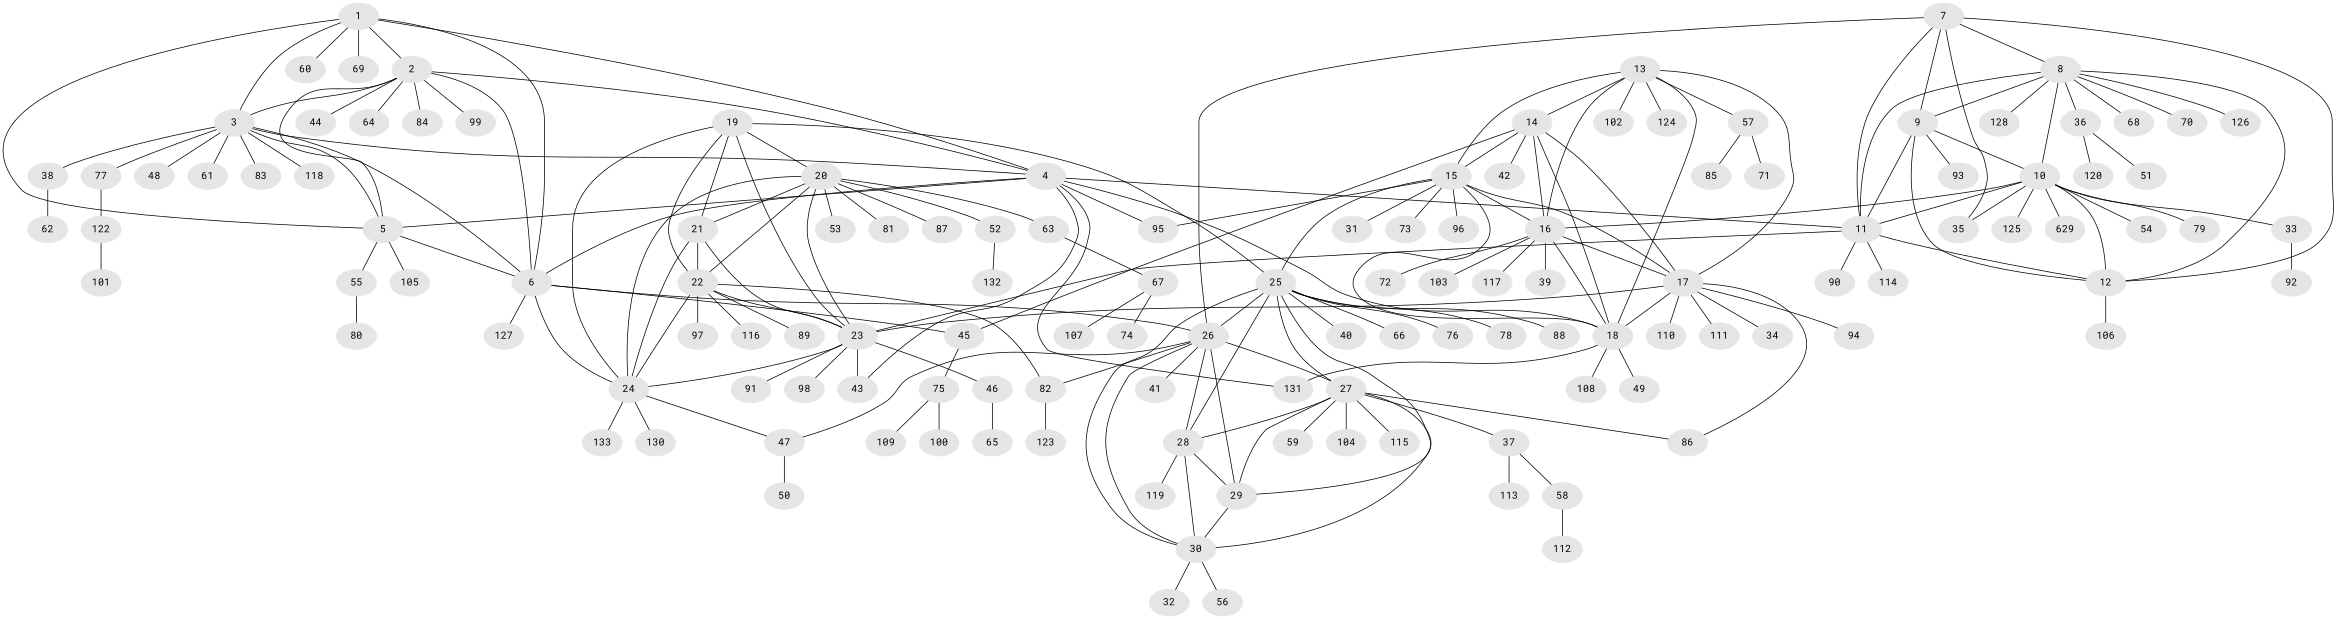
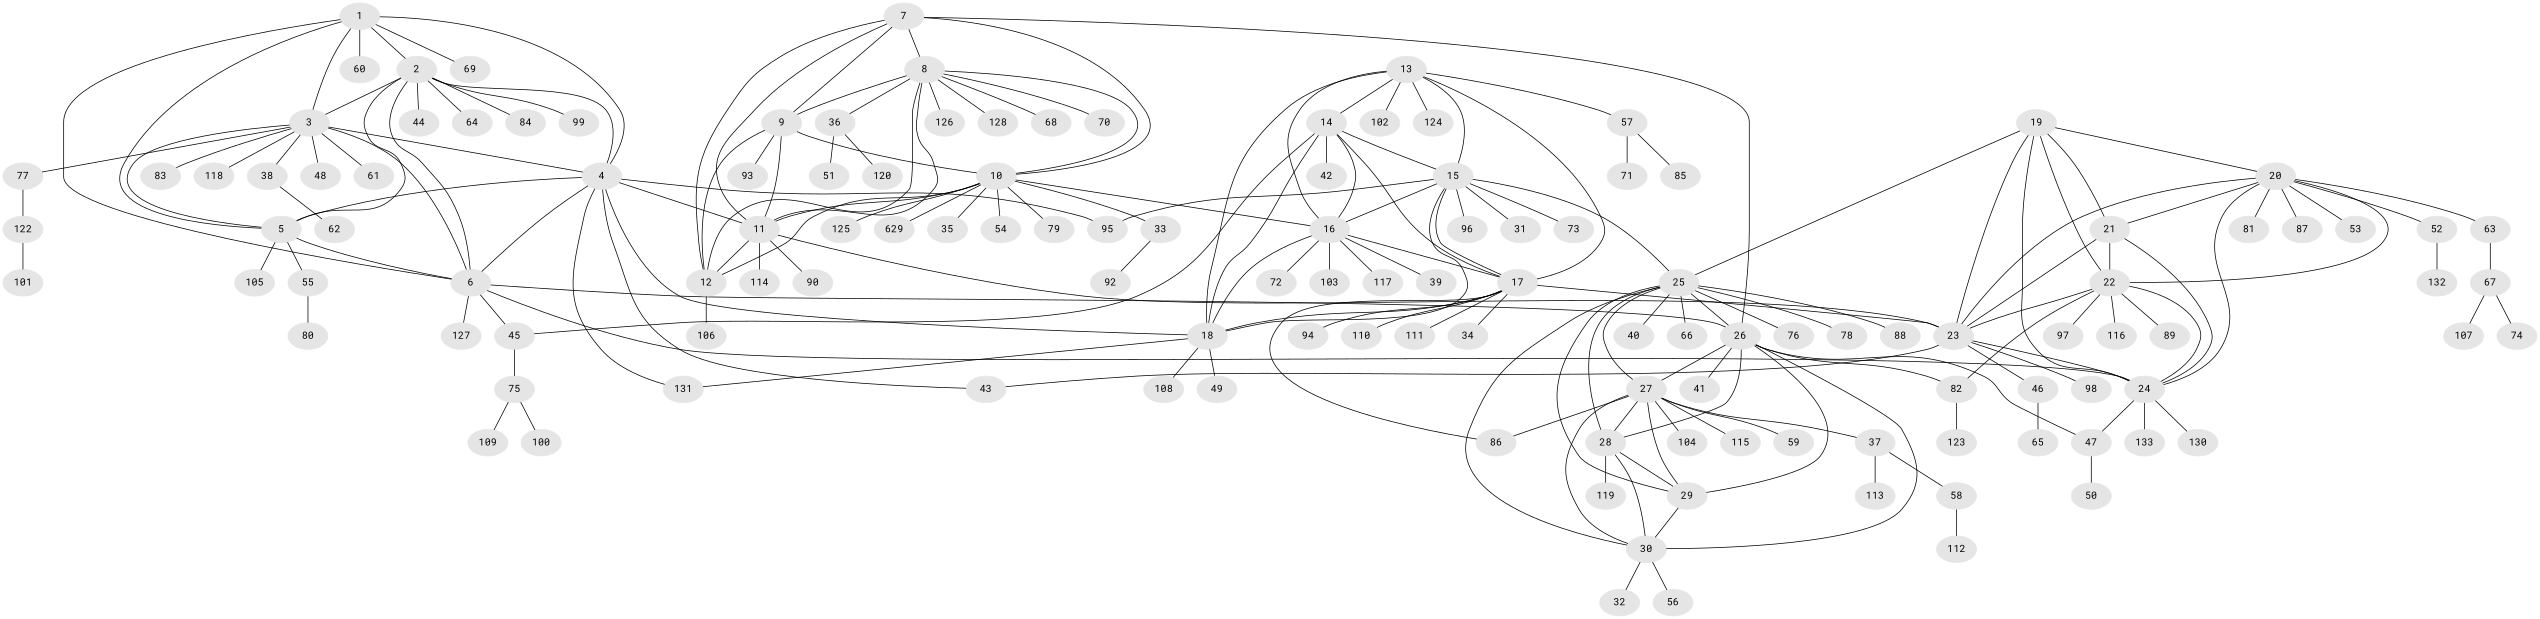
(1969, 127) -> (1117, 81)
(751, 389) -> none
